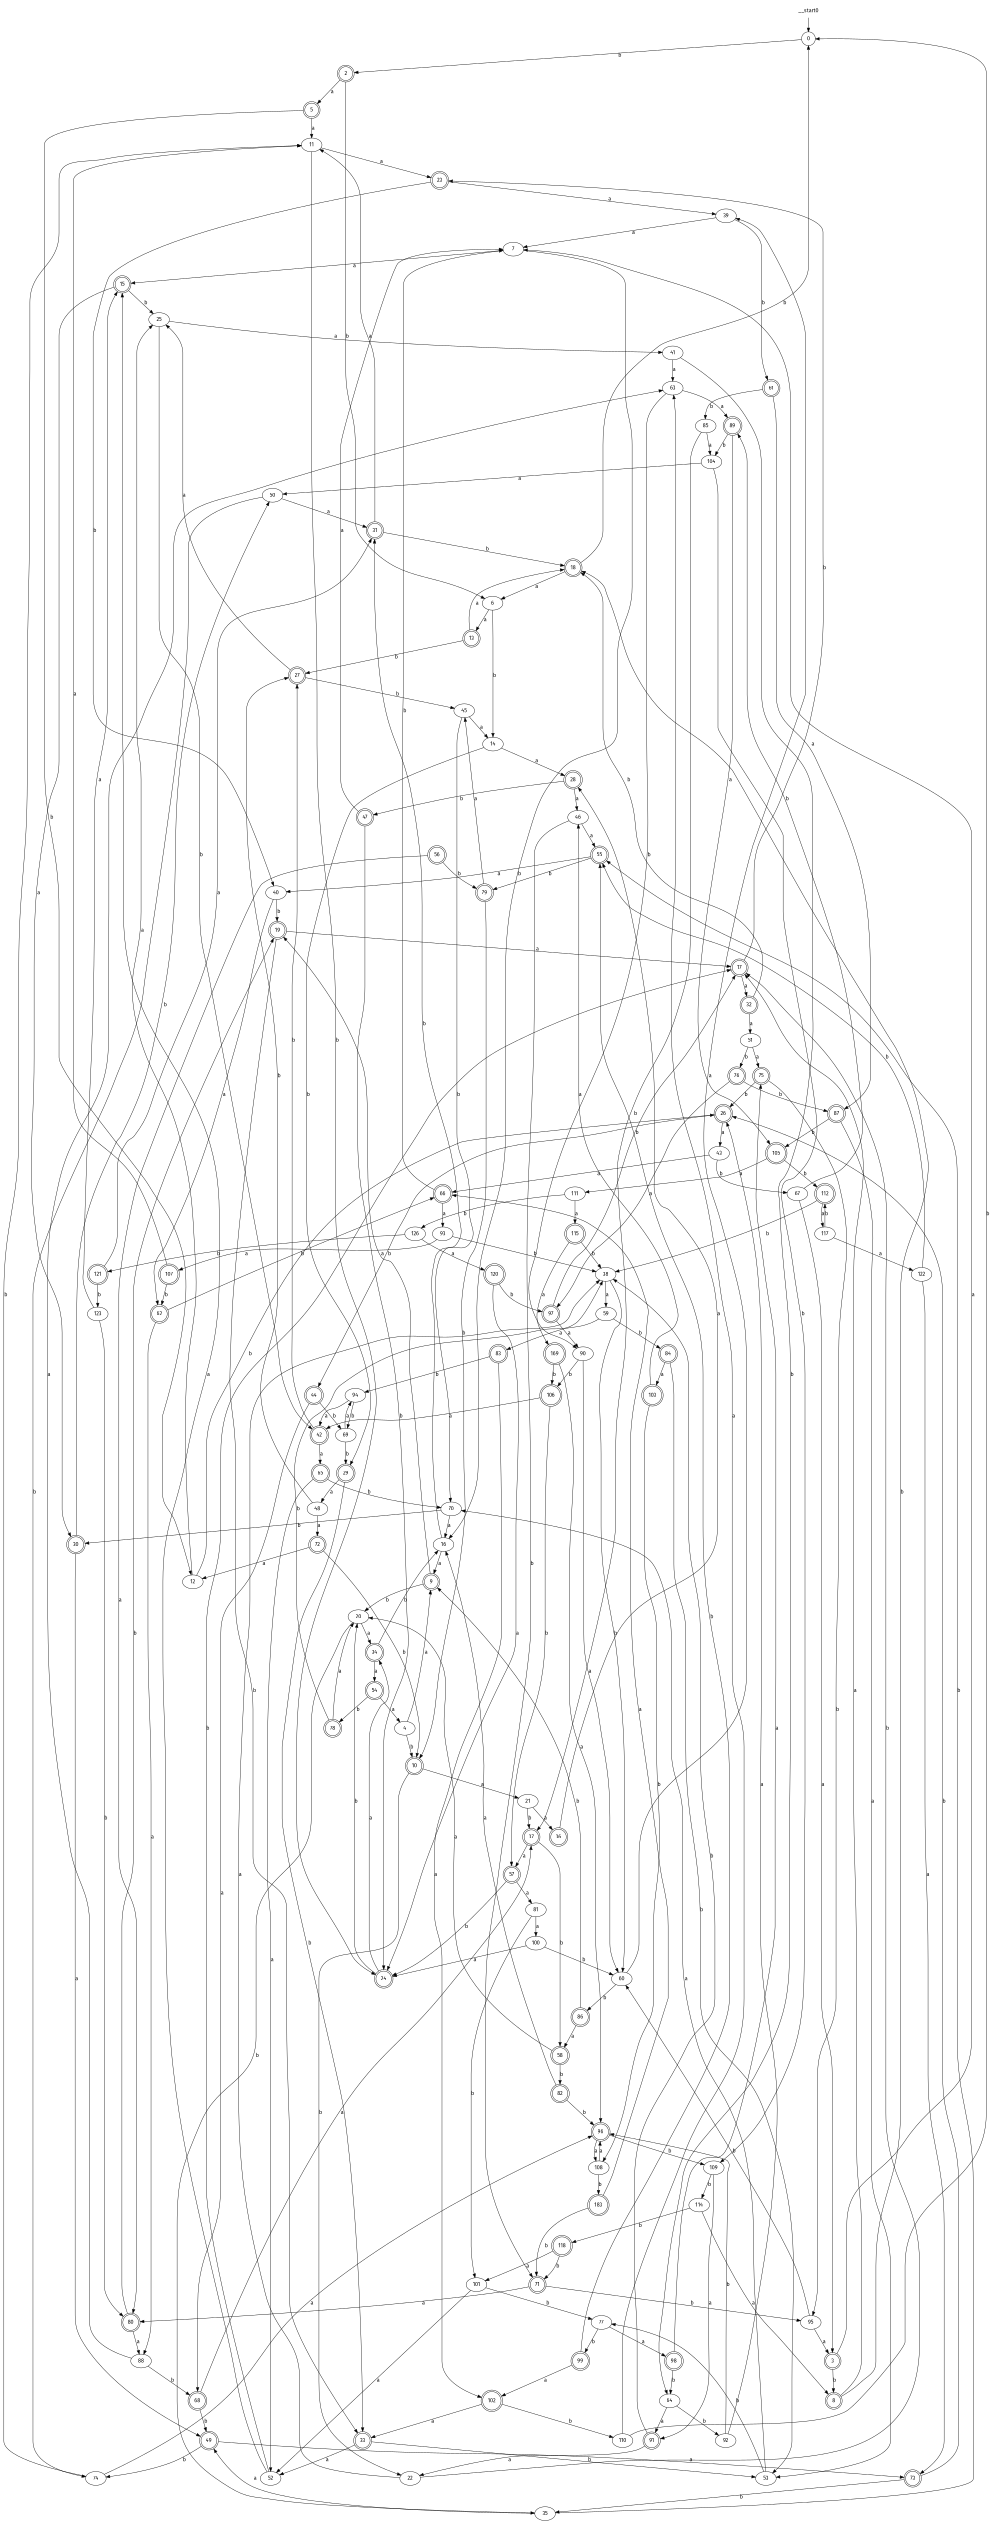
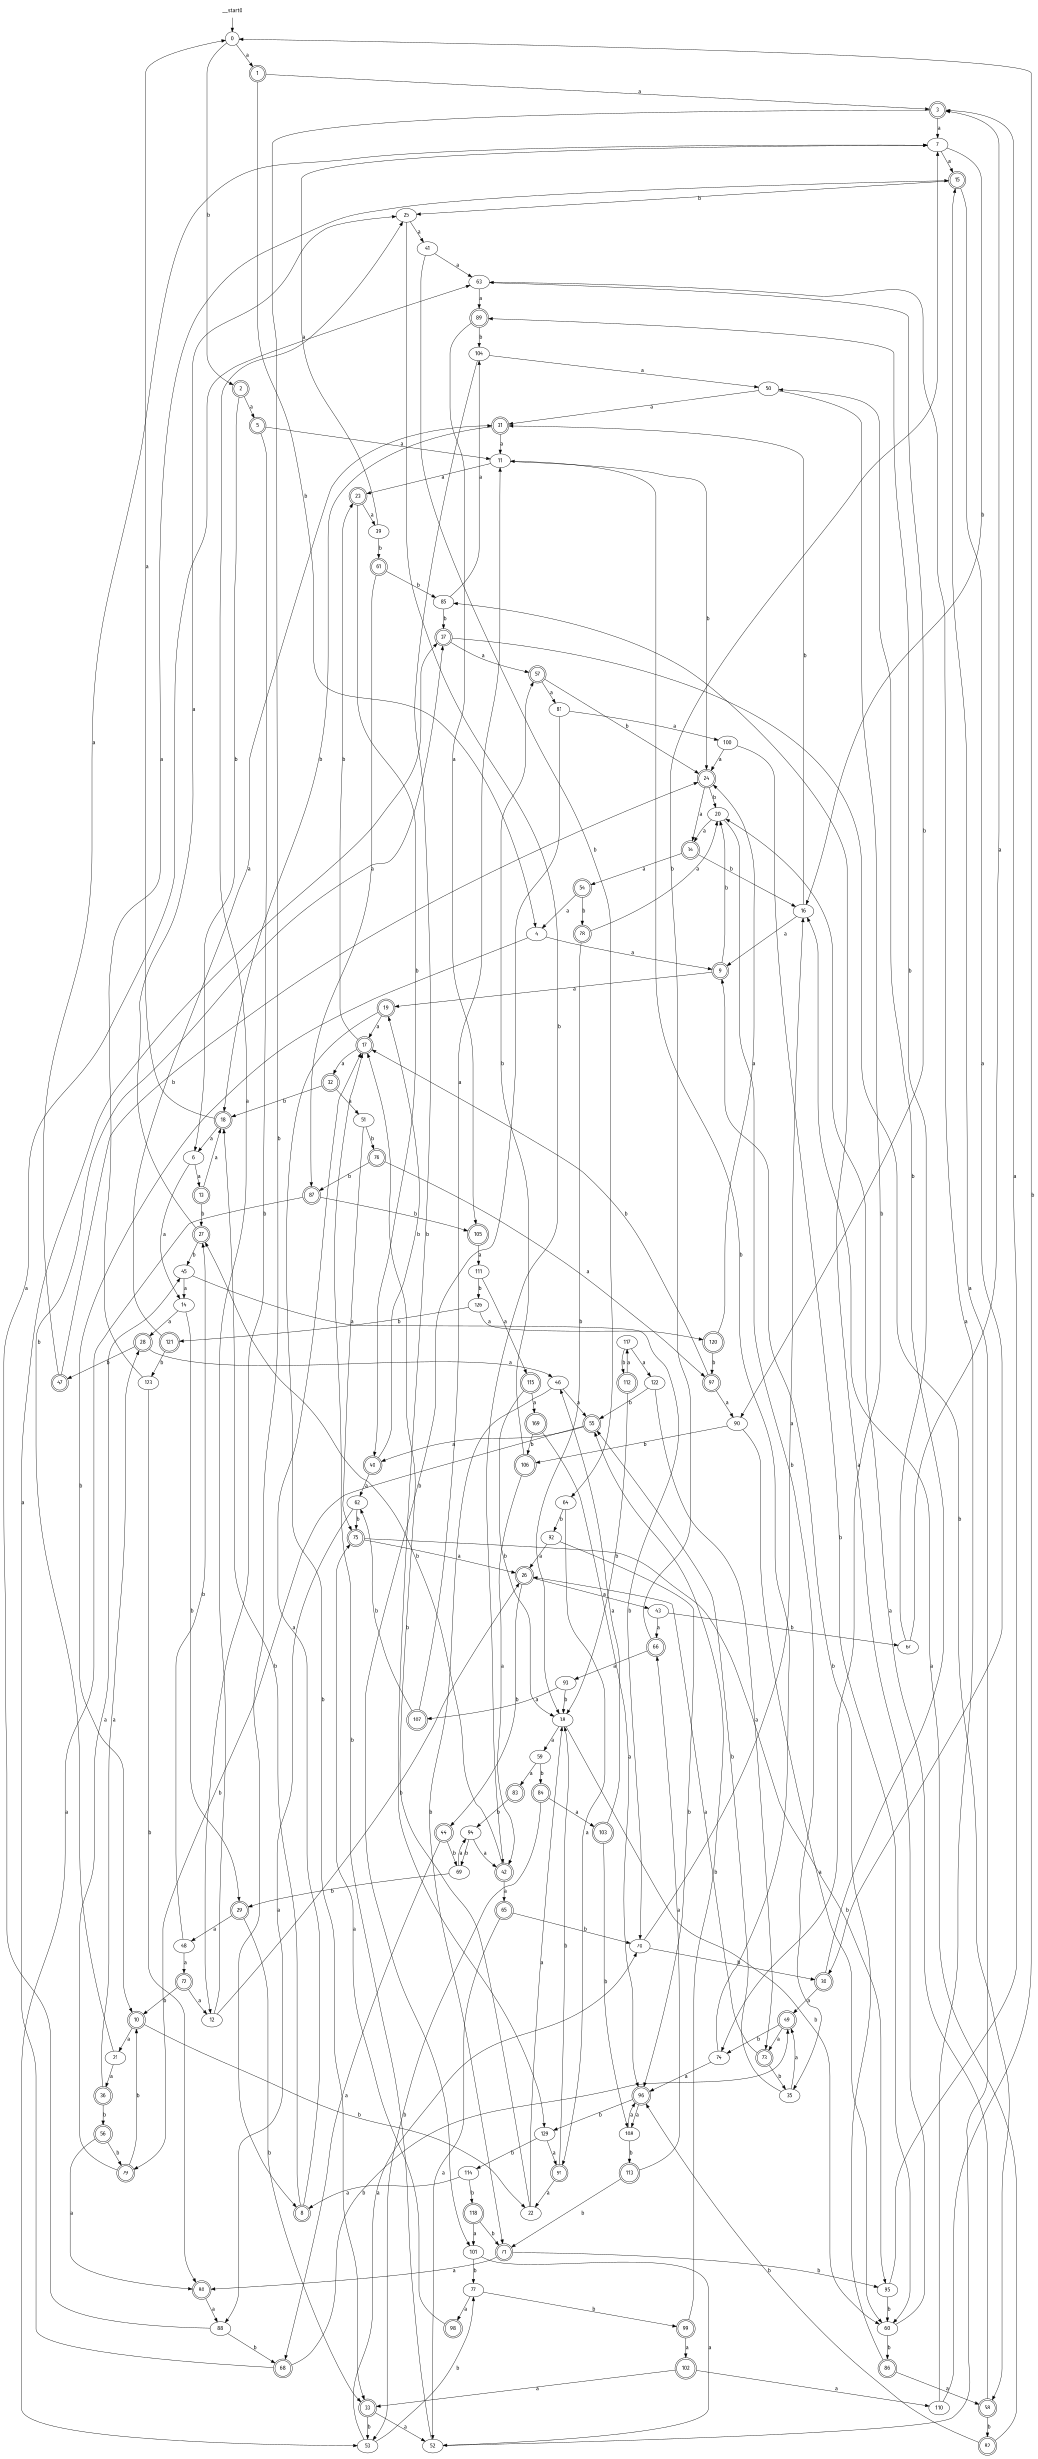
none -> (258, 74)
(785, 303) -> (147, 567)
(495, 676) -> (164, 1235)
(276, 893) -> (373, 1465)
(746, 1095) -> (459, 1556)
(705, 1147) -> (845, 1355)
(797, 1171) -> none
(298, 1253) -> (357, 1517)
(159, 1314) -> (357, 1503)
(133, 1615) -> none
(944, 1801) -> (706, 1812)
(434, 1883) -> none
none -> (103, 2113)
(714, 2168) -> (545, 2134)
(598, 2205) -> (629, 2173)
(672, 2380) -> none
(571, 2421) -> (836, 2389)
